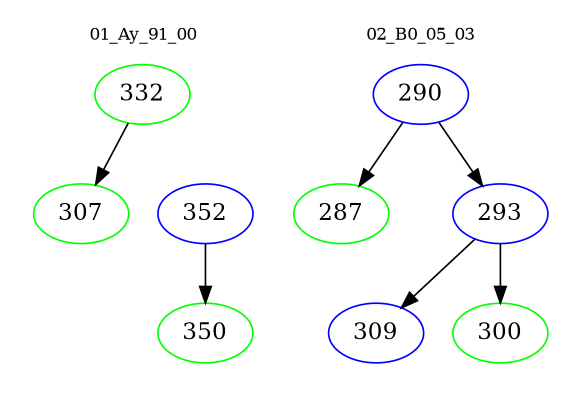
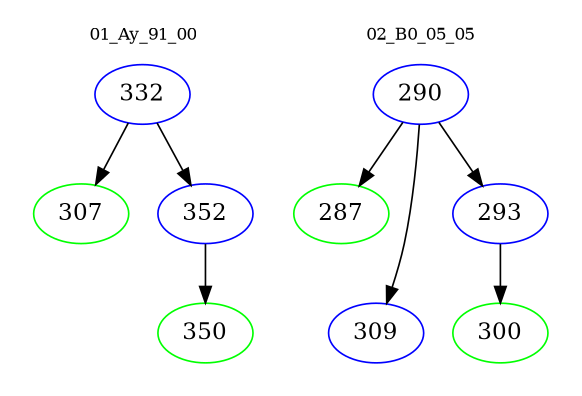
(421, 36) -> (421, 36)
(142, 94) -> (142, 94)
none -> (170, 147)
(444, 268) -> (411, 207)
